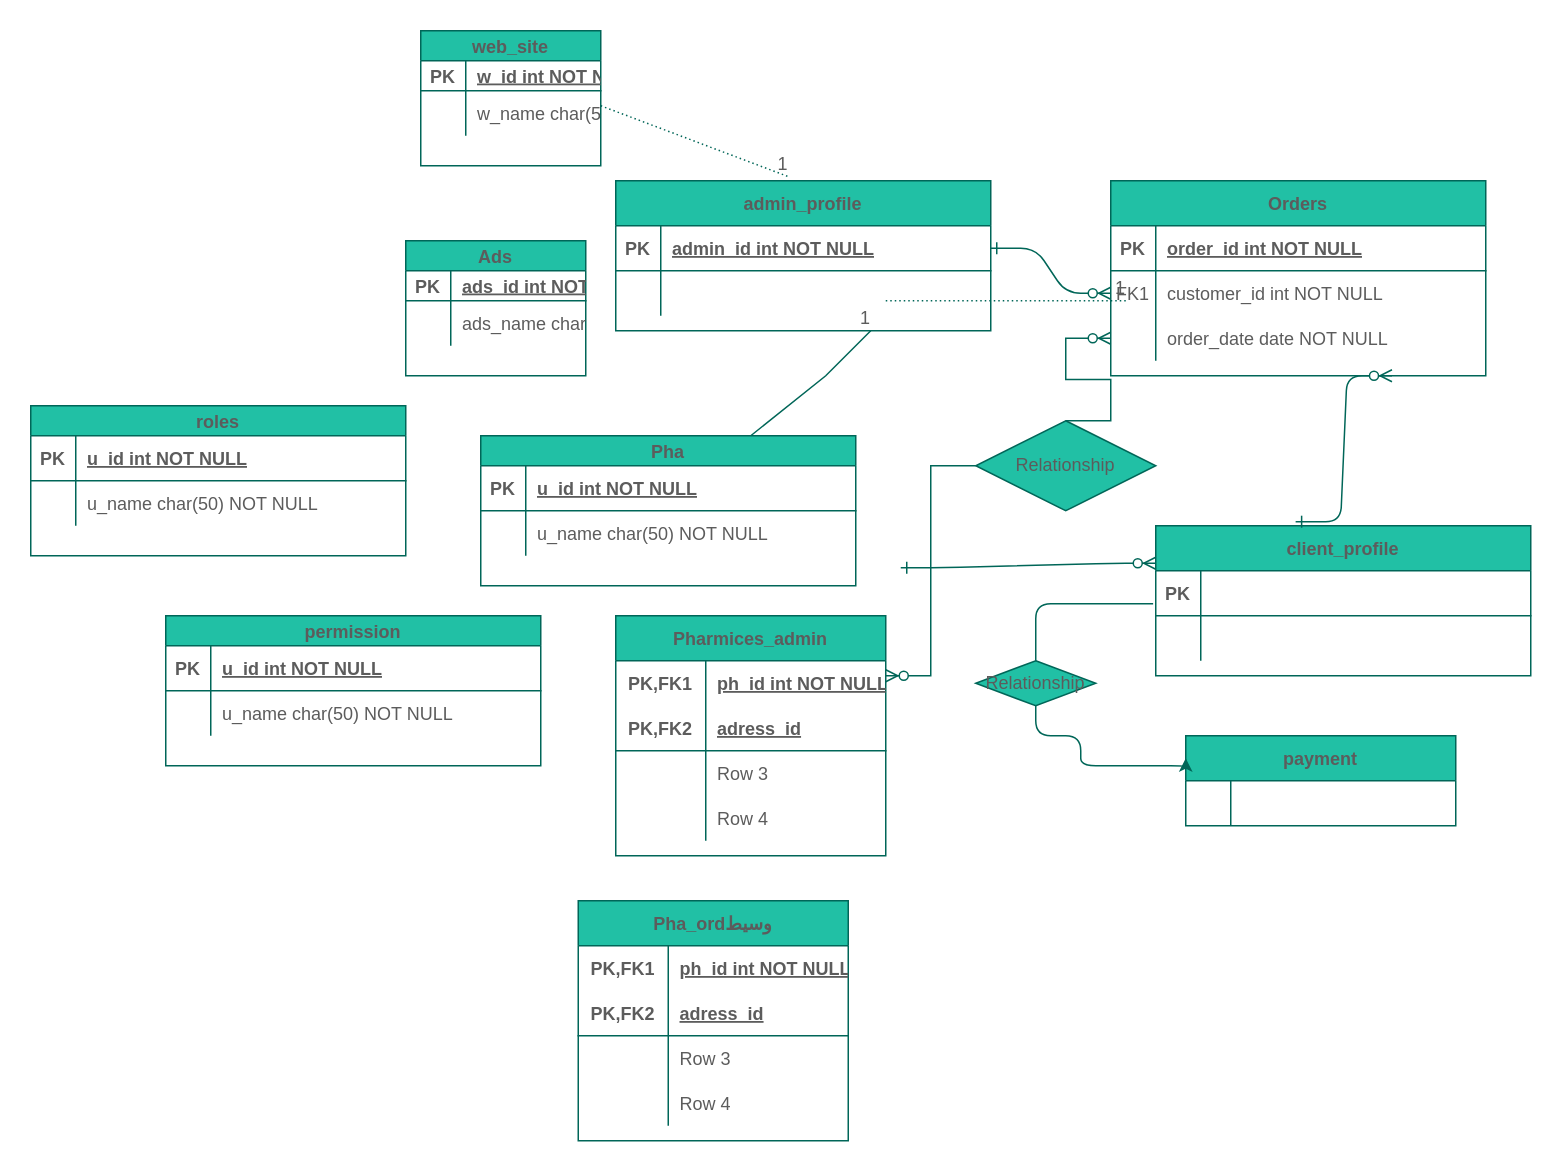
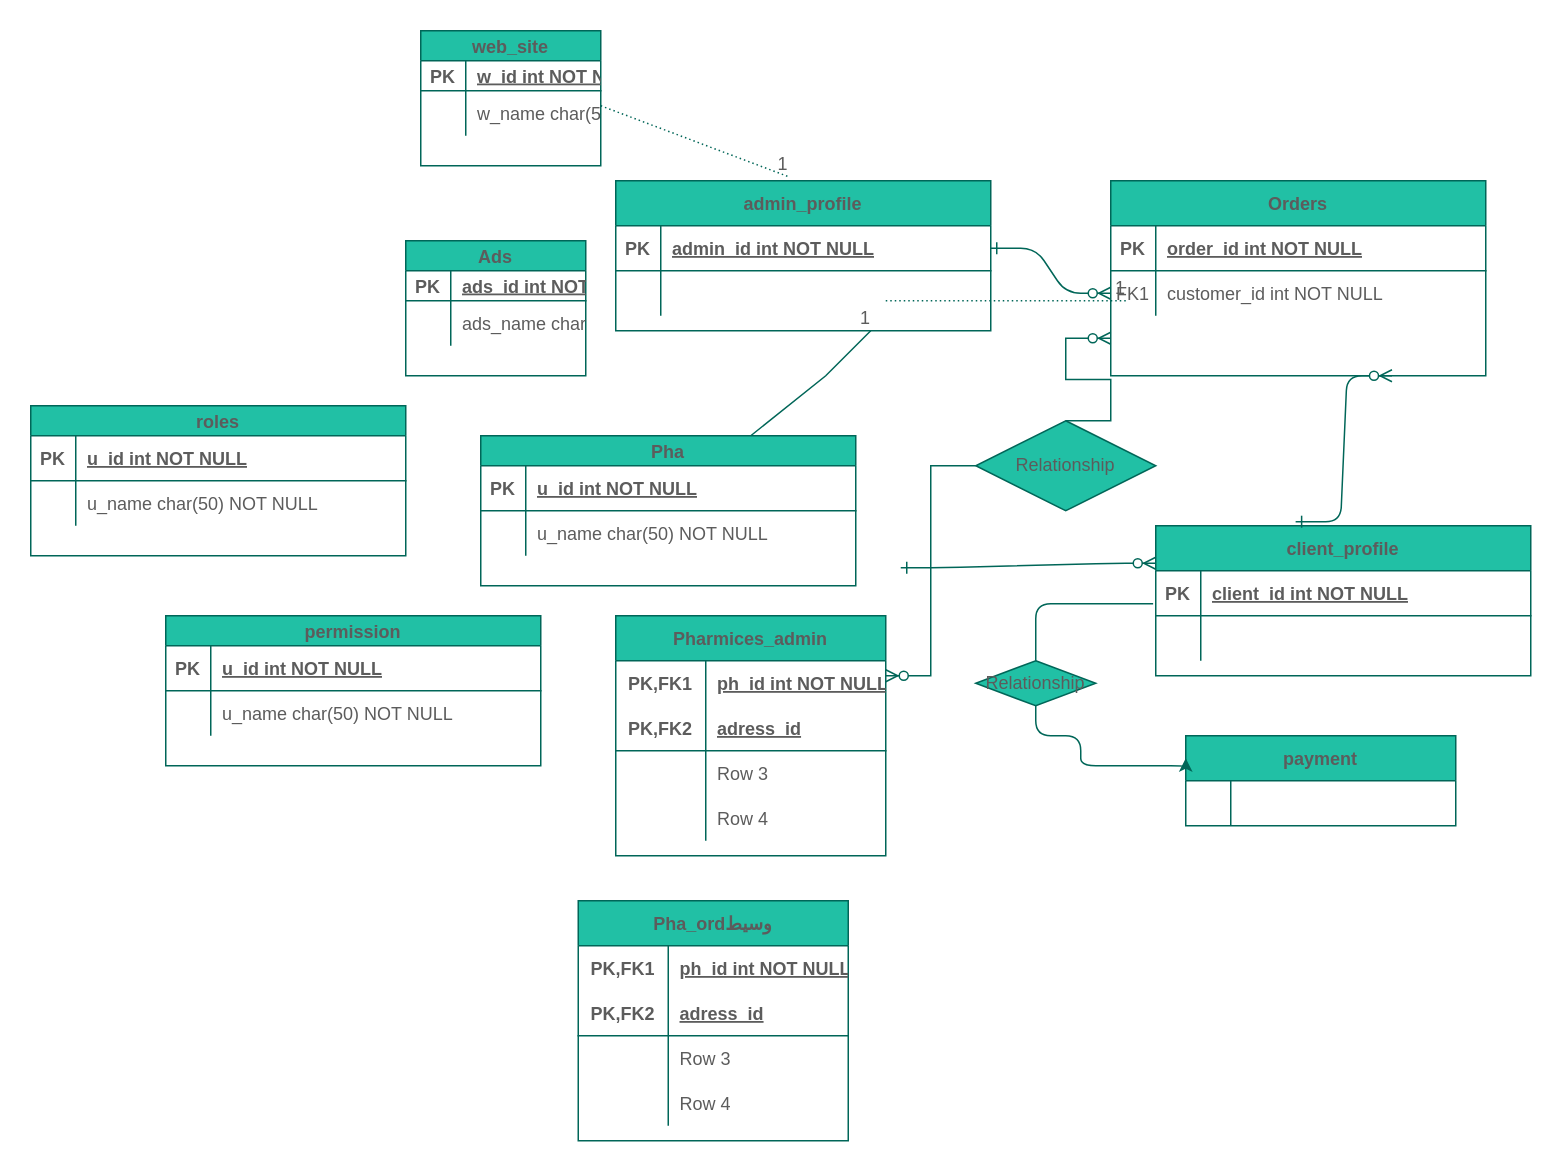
(1321, 338) -> none
none -> (1366, 593)
